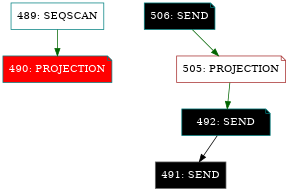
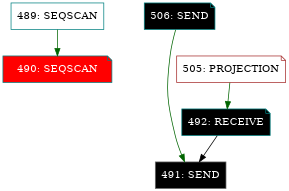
(203, 40) -> (168, 93)
(57, 69) -> (57, 69)
(226, 122) -> (226, 122)
